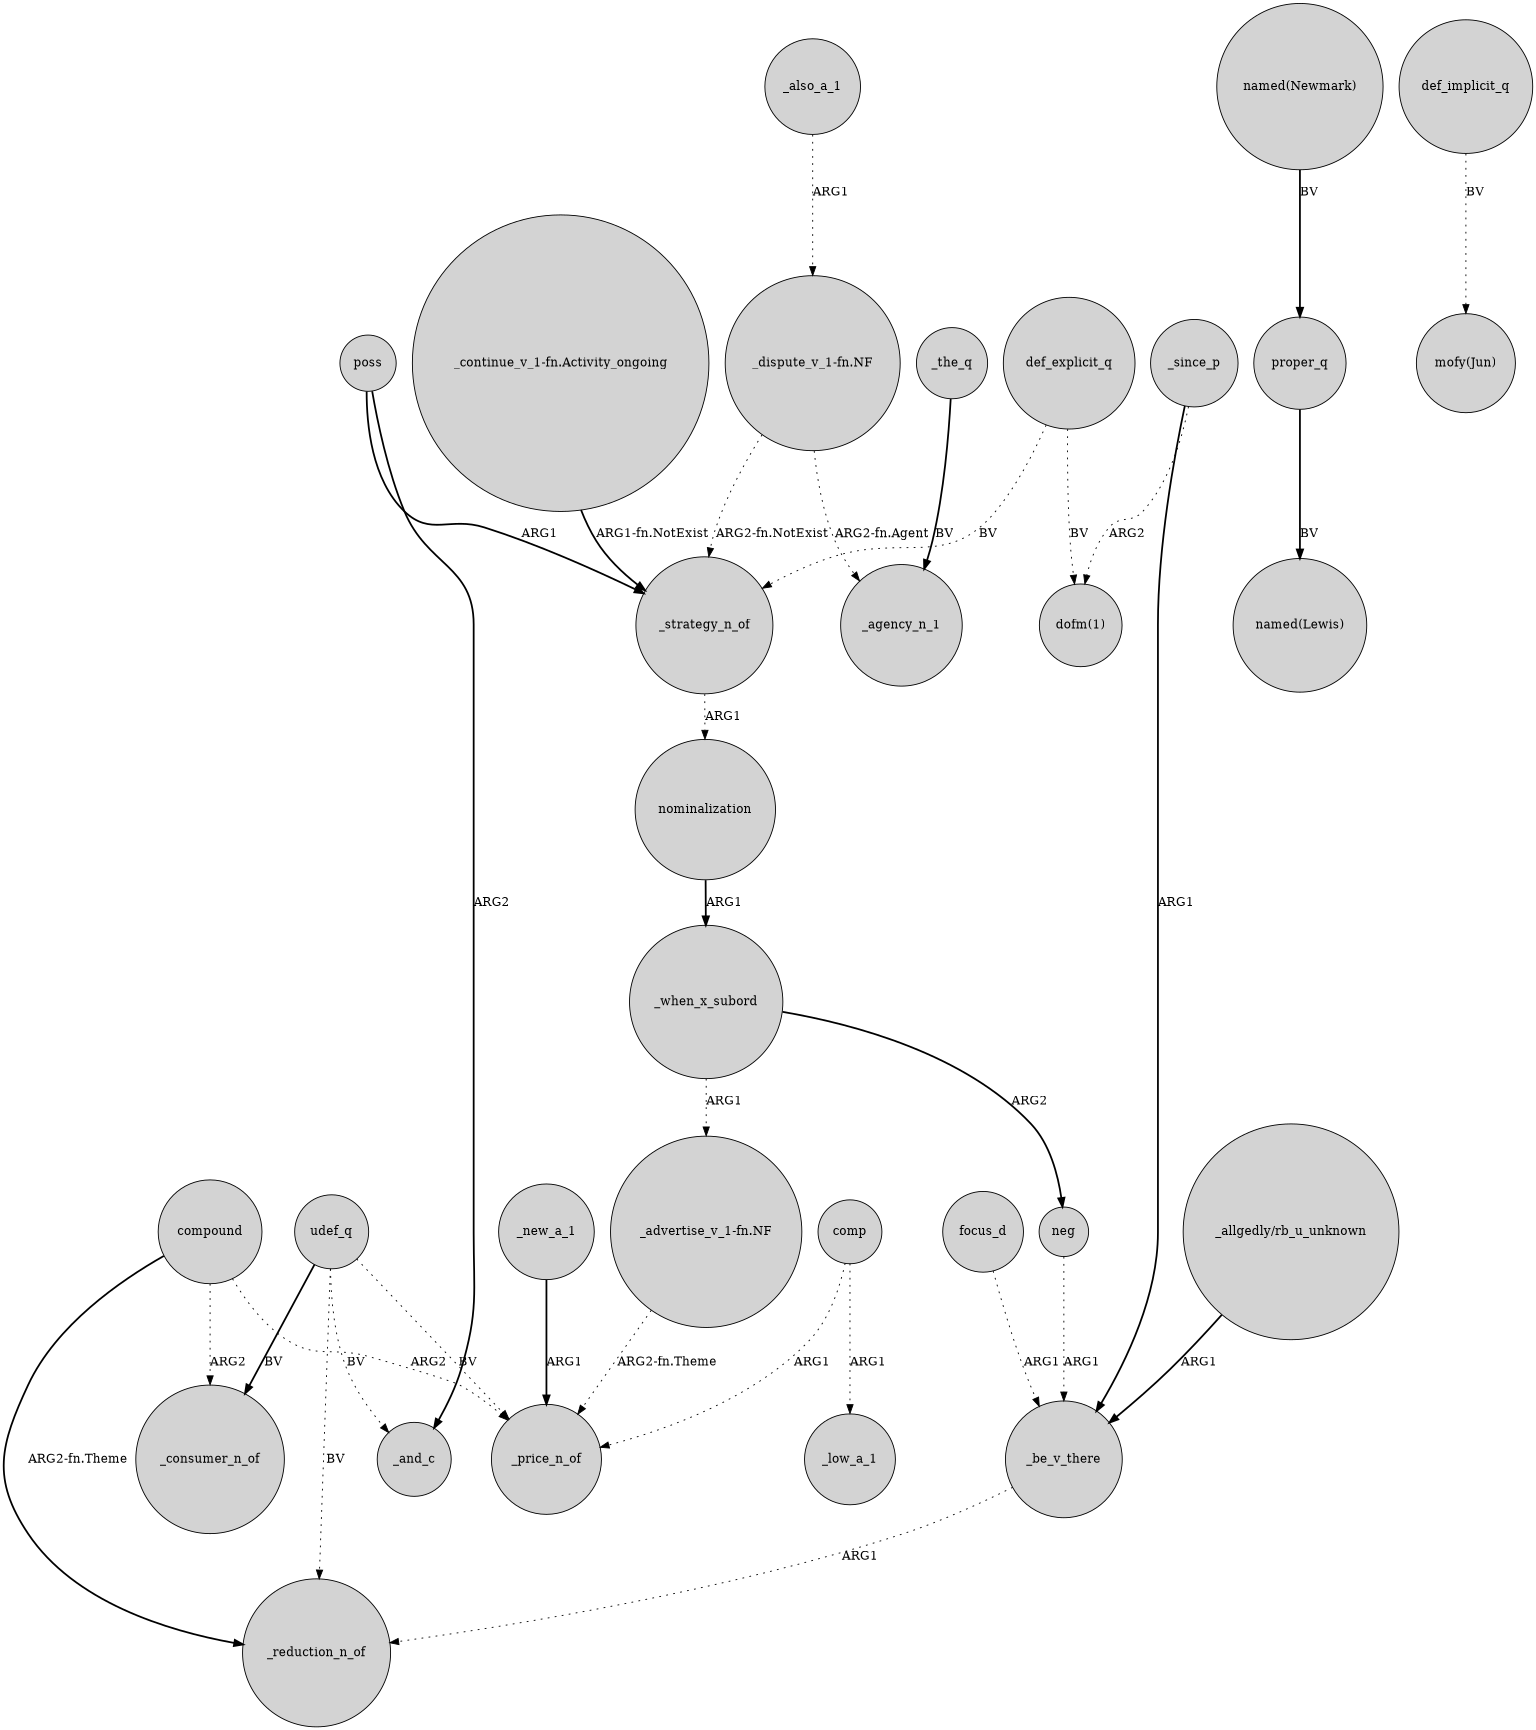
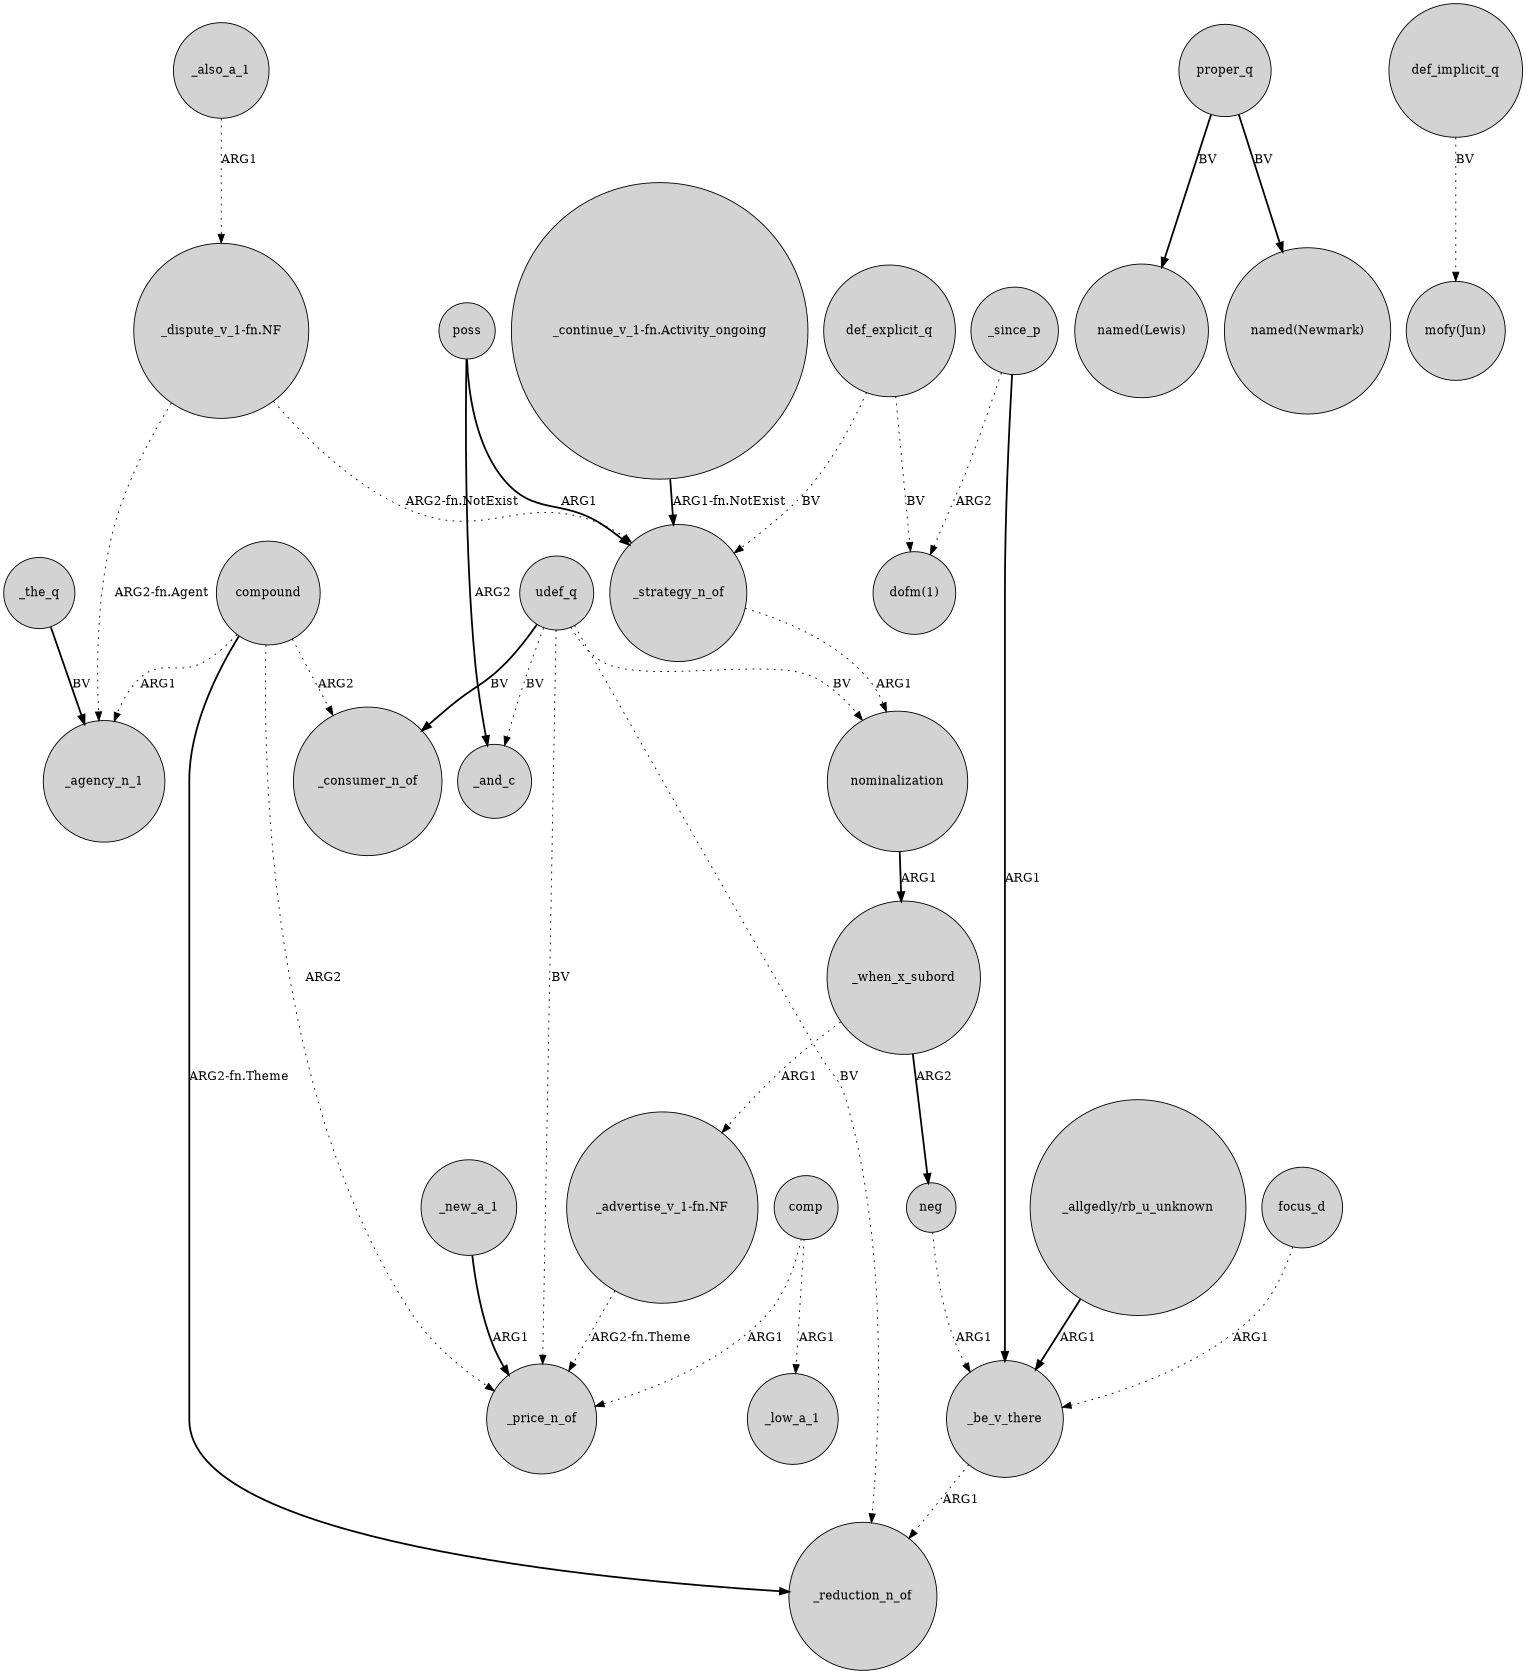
(1300, 239) -> (1259, 179)
none -> (172, 668)
none -> (713, 670)
